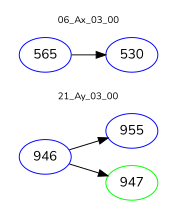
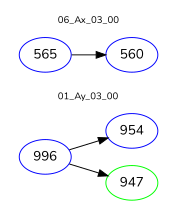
(132, 55) -> (132, 55)
(89, 97) -> (89, 97)
(132, 131) -> (132, 131)
(45, 157) -> (45, 157)
